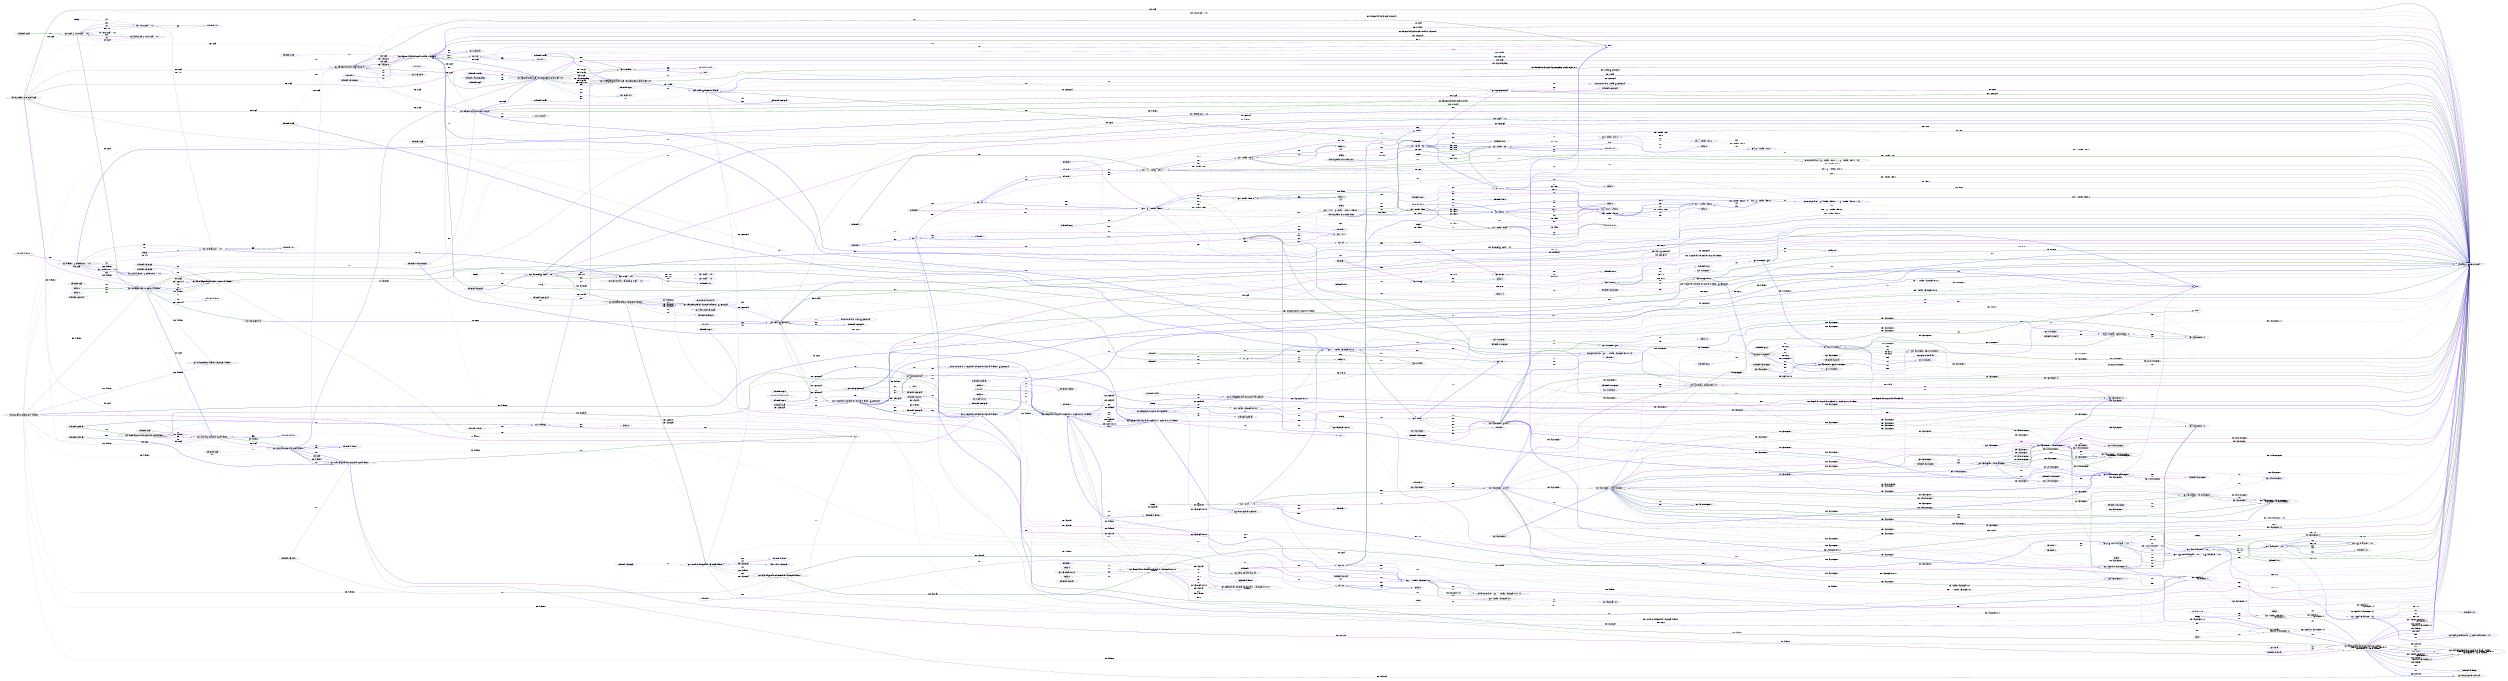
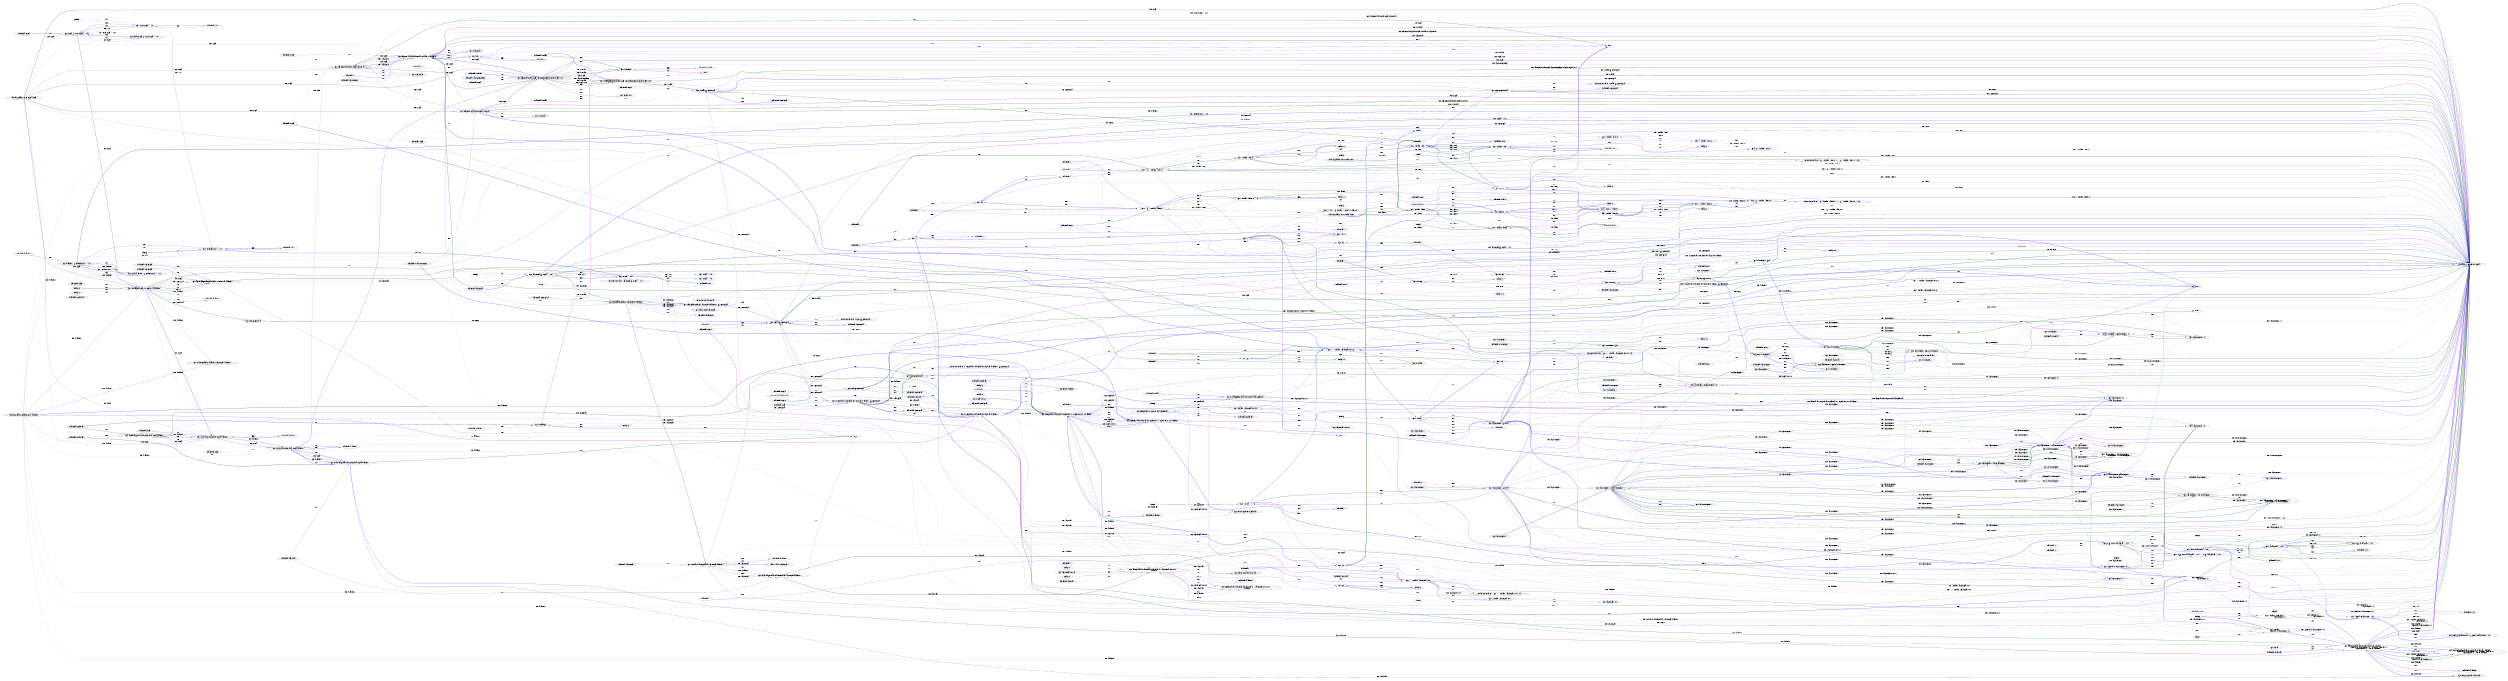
(706, 91) -> (706, 91)
